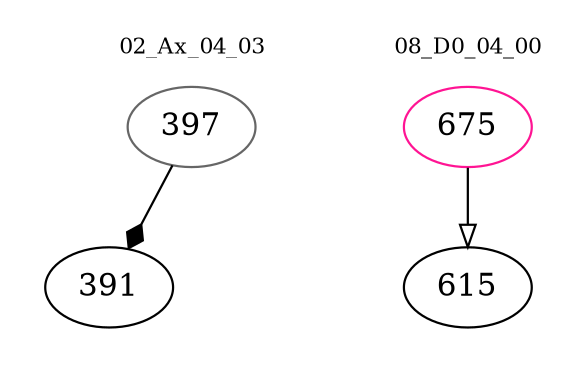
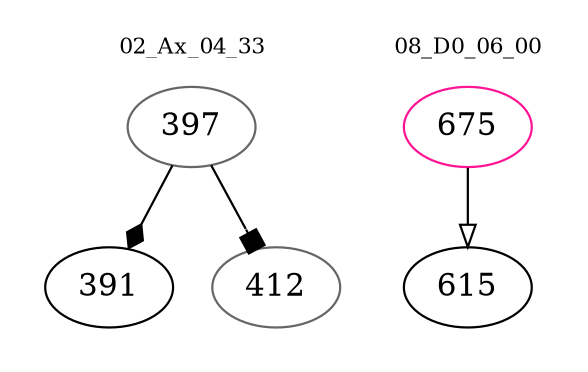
(193, 48) -> (193, 48)
(469, 48) -> (469, 48)
none -> (276, 287)
